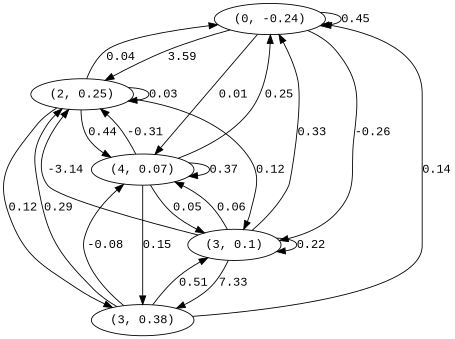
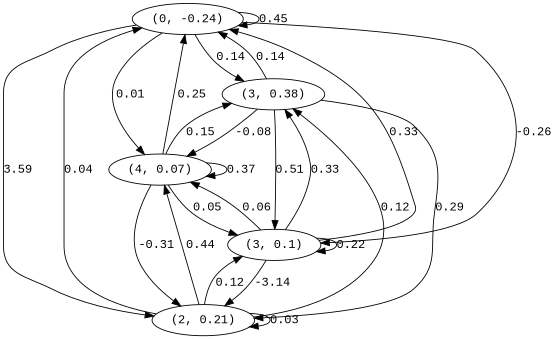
none -> (212, 59)
(82, 94) -> (203, 320)
(234, 283) -> (325, 170)
